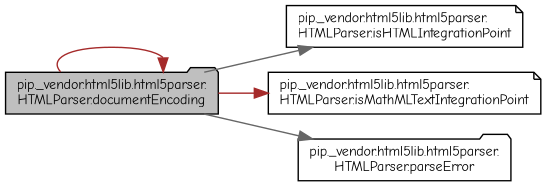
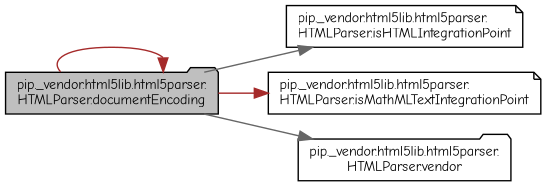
(405, 160) -> (405, 160)
